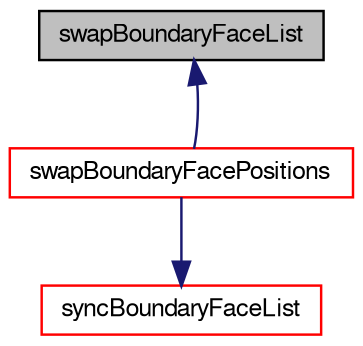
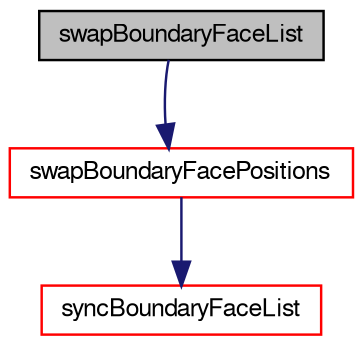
(198, 117) -> (165, 92)
